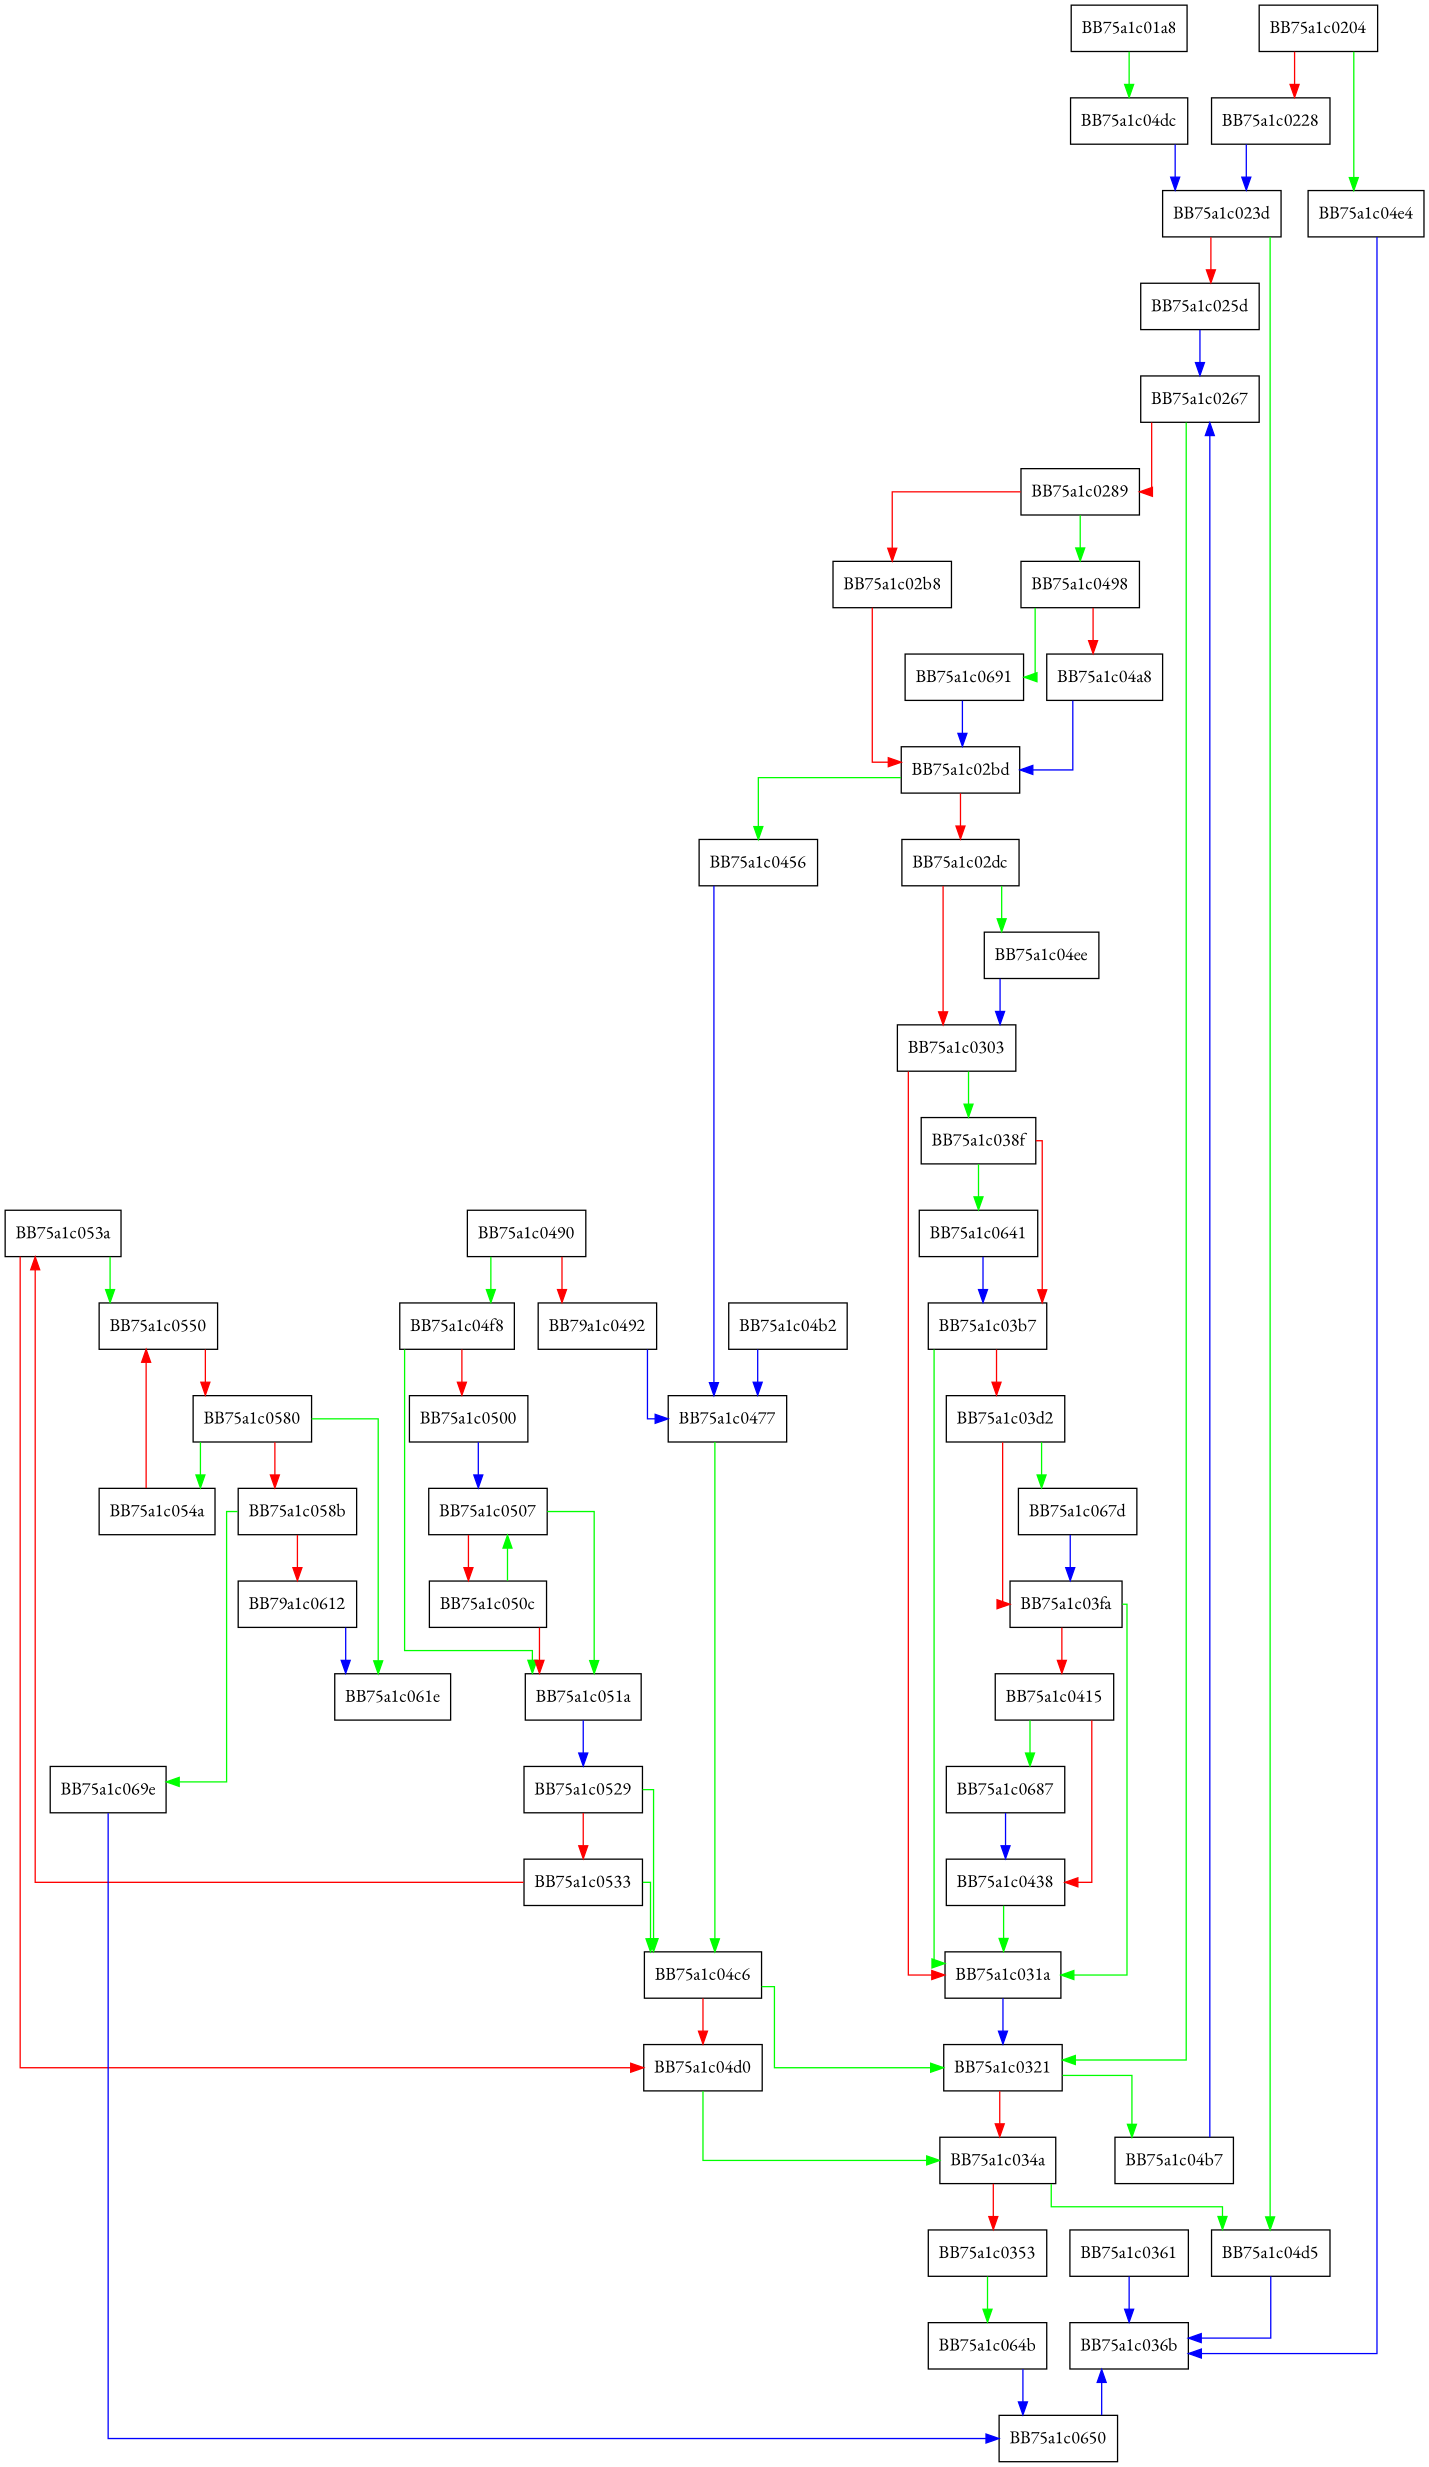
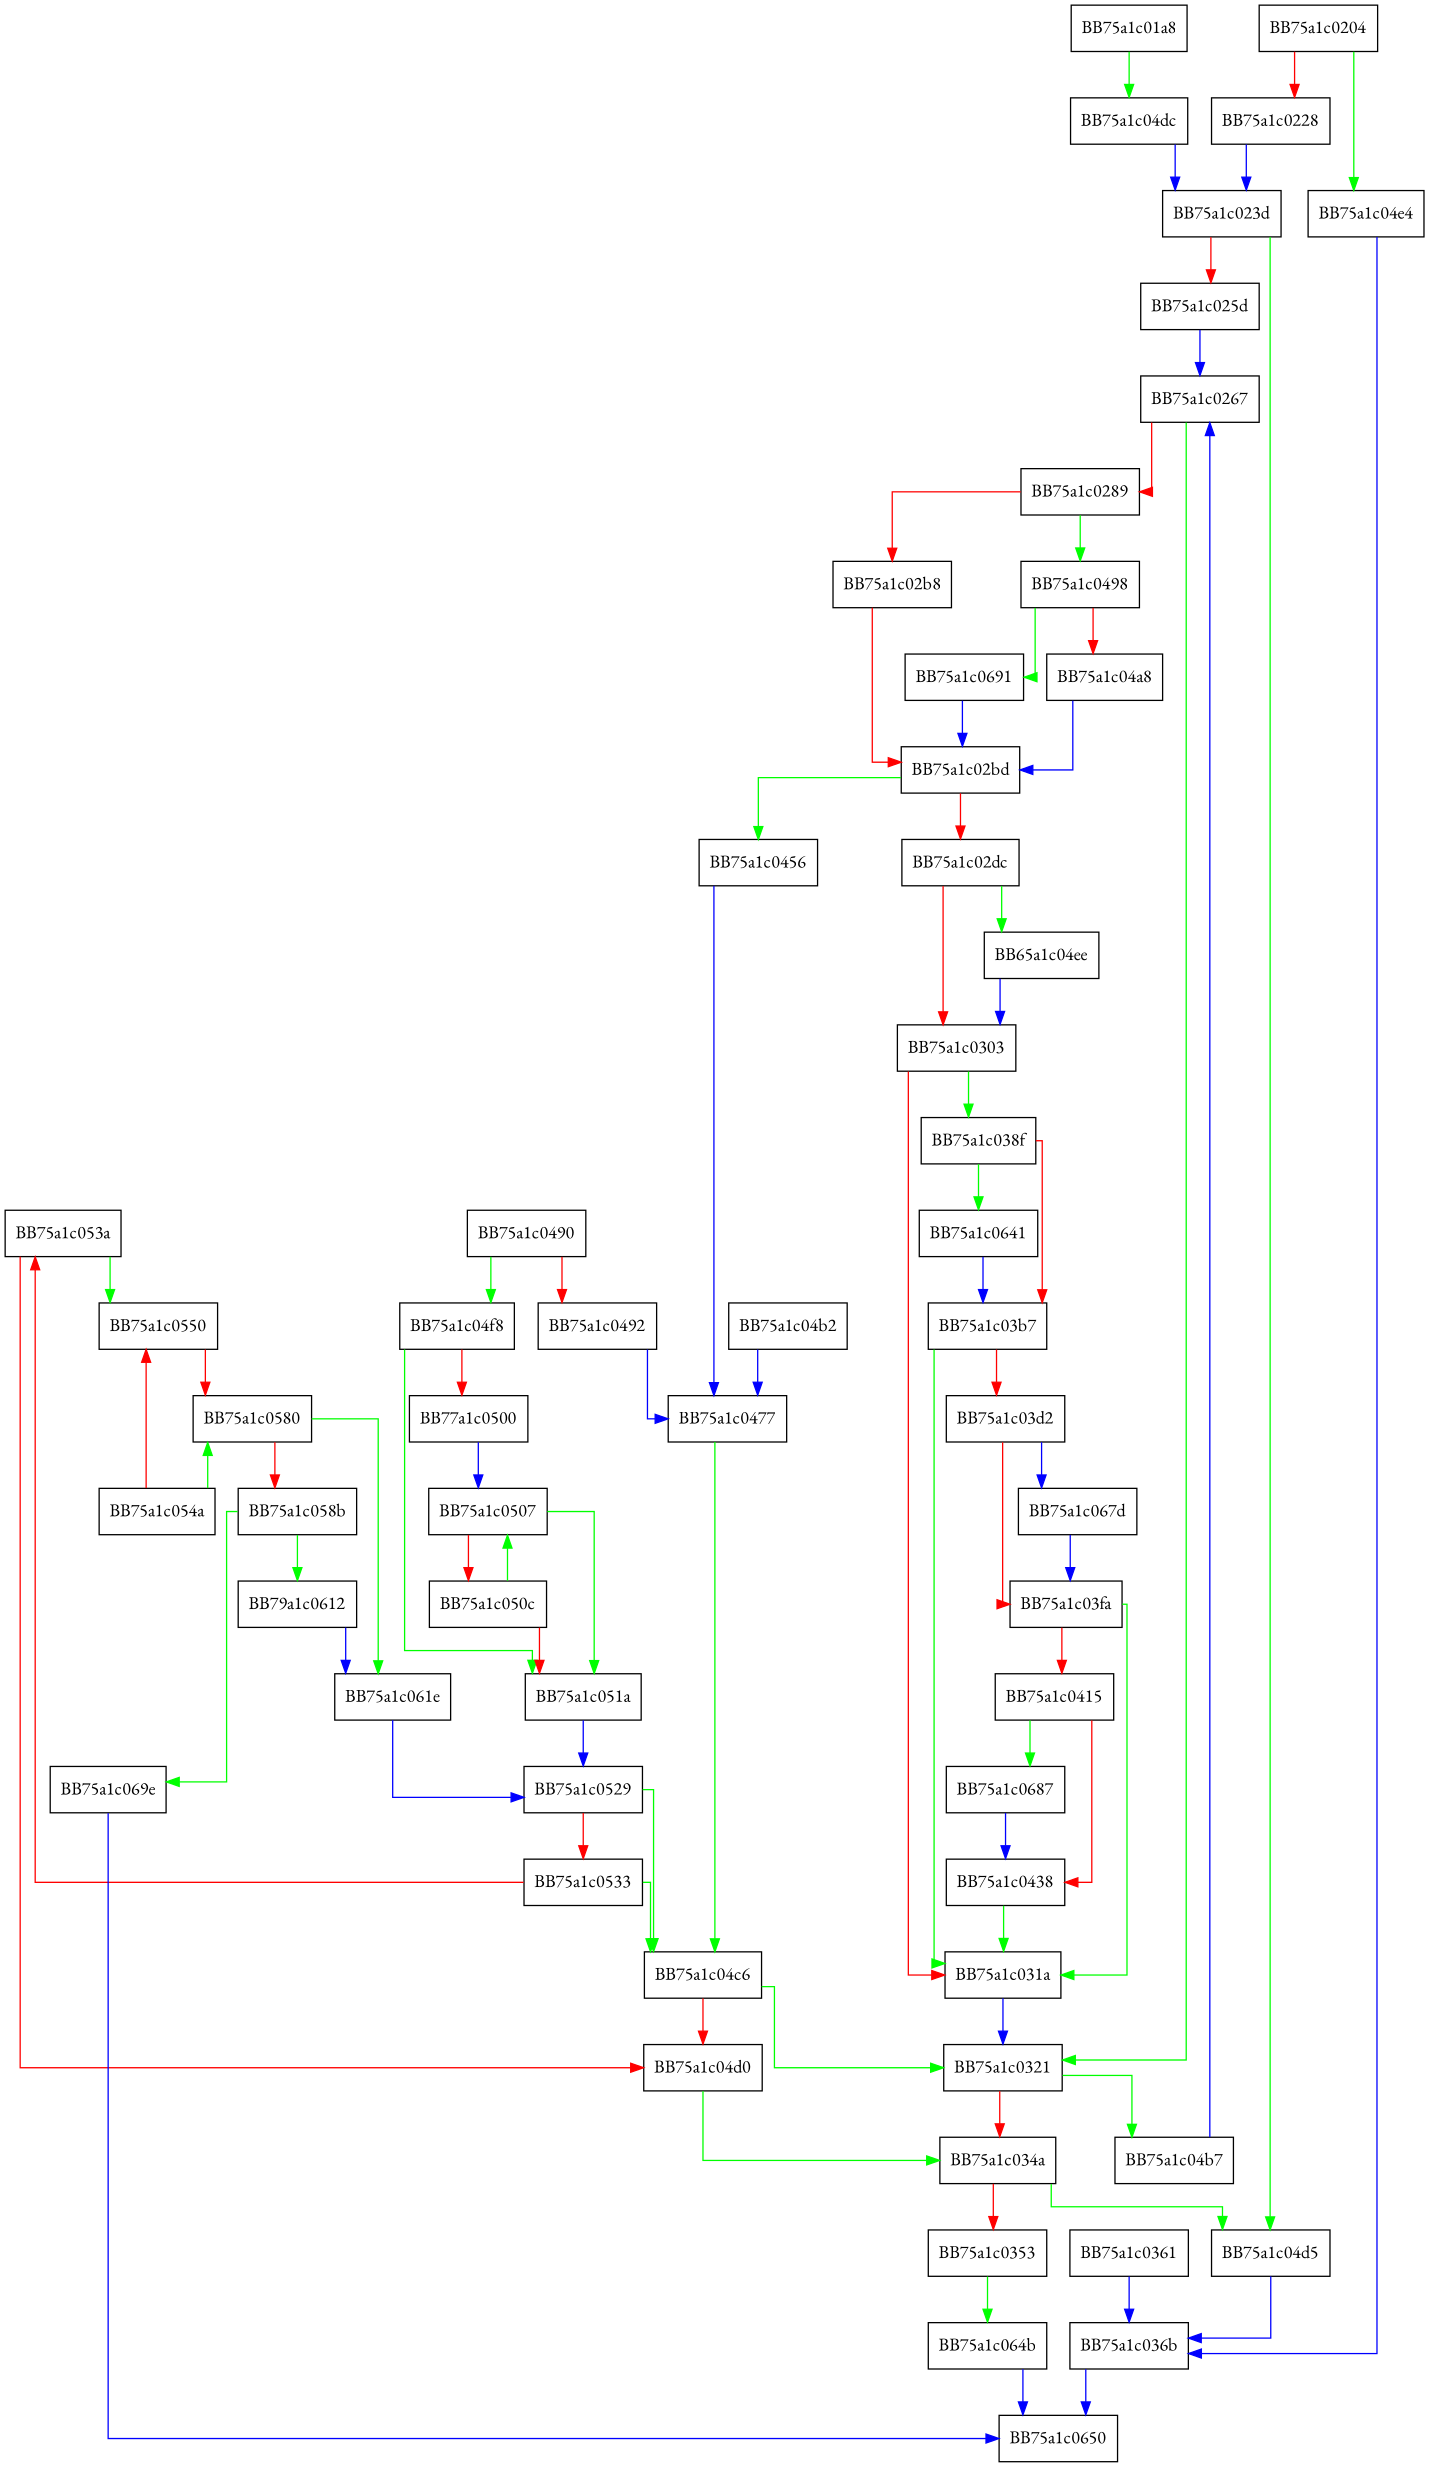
(1042, 955) -> (1042, 955)
(597, 1326) -> (597, 1326)
(469, 1419) -> (469, 1419)
(200, 1459) -> (208, 1472)
(1042, 1459) -> (1042, 1459)
(297, 1551) -> (297, 1551)
none -> (413, 1797)
(1102, 2399) -> (1086, 2386)
